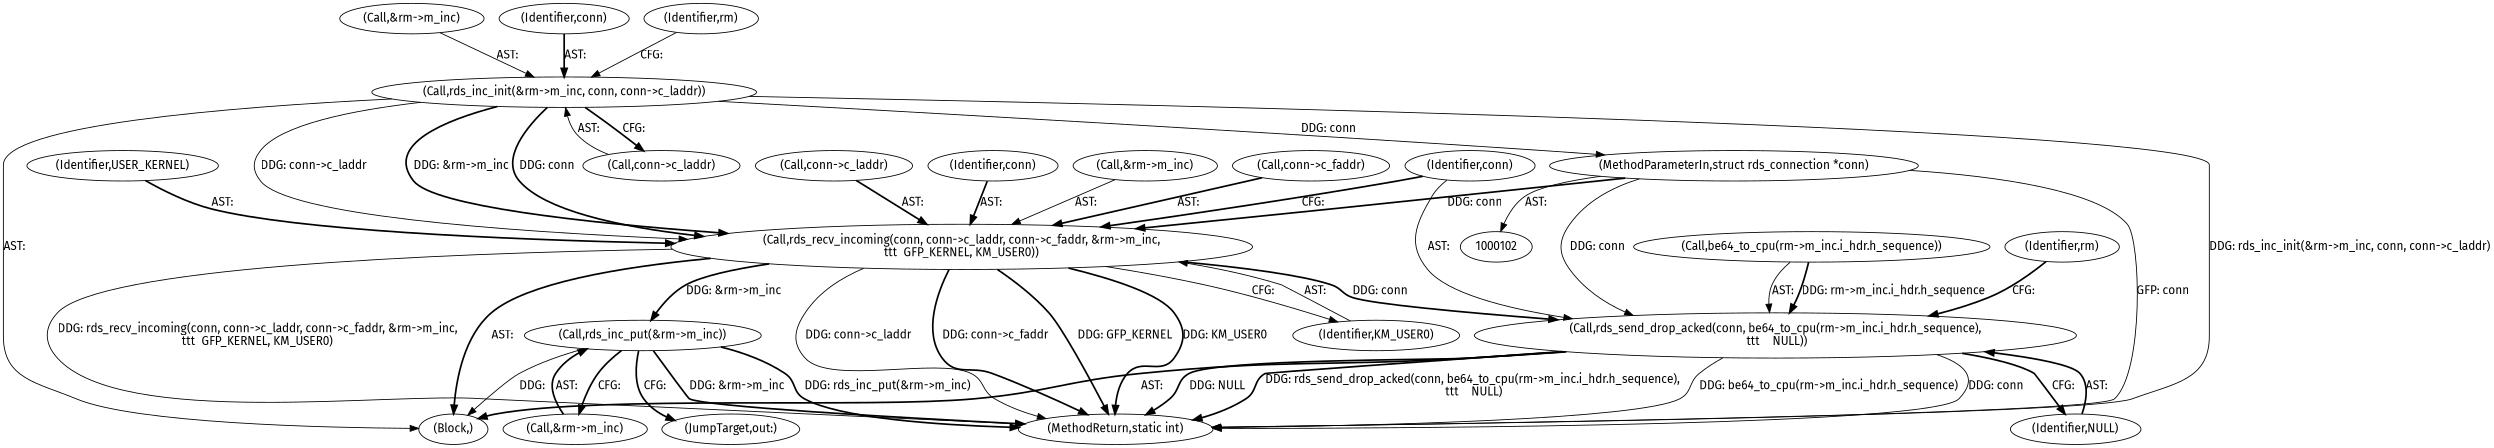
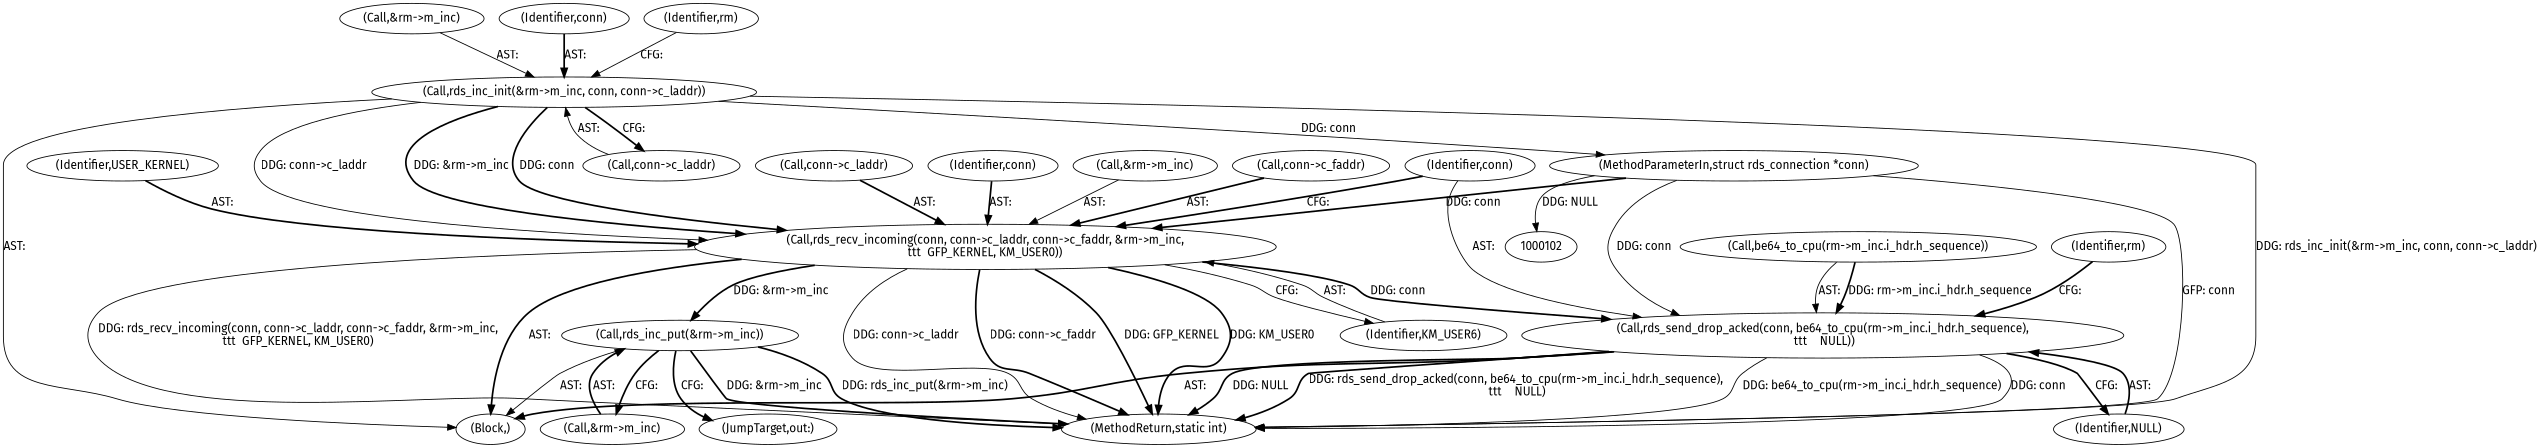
(1538, 203) -> (1570, 203)
(1376, 335) -> (1424, 335)
(534, 386) -> (573, 386)
